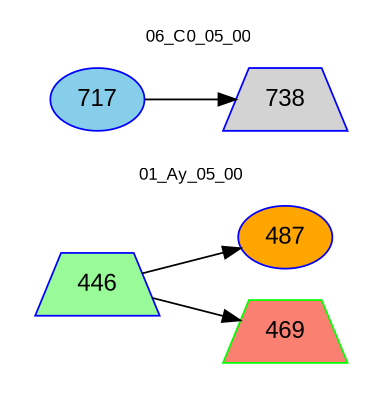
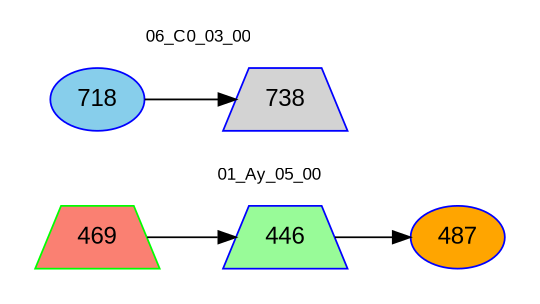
(199, 38) -> (199, 38)
(97, 99) -> (97, 99)
(188, 307) -> (182, 237)
